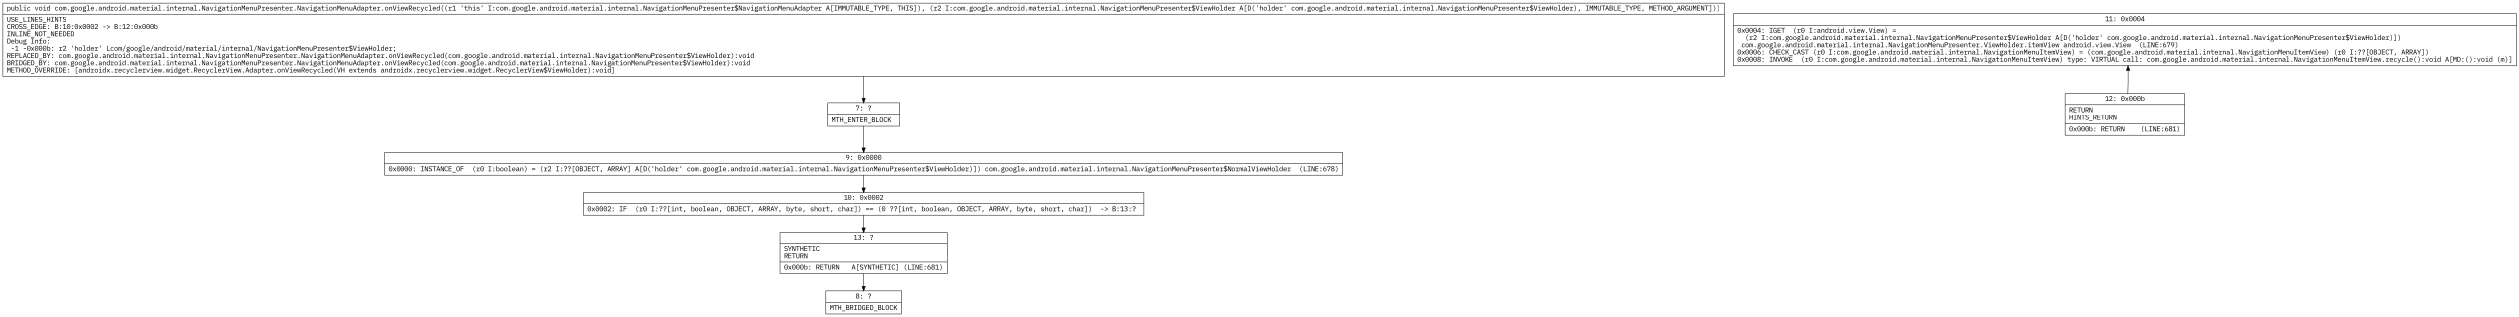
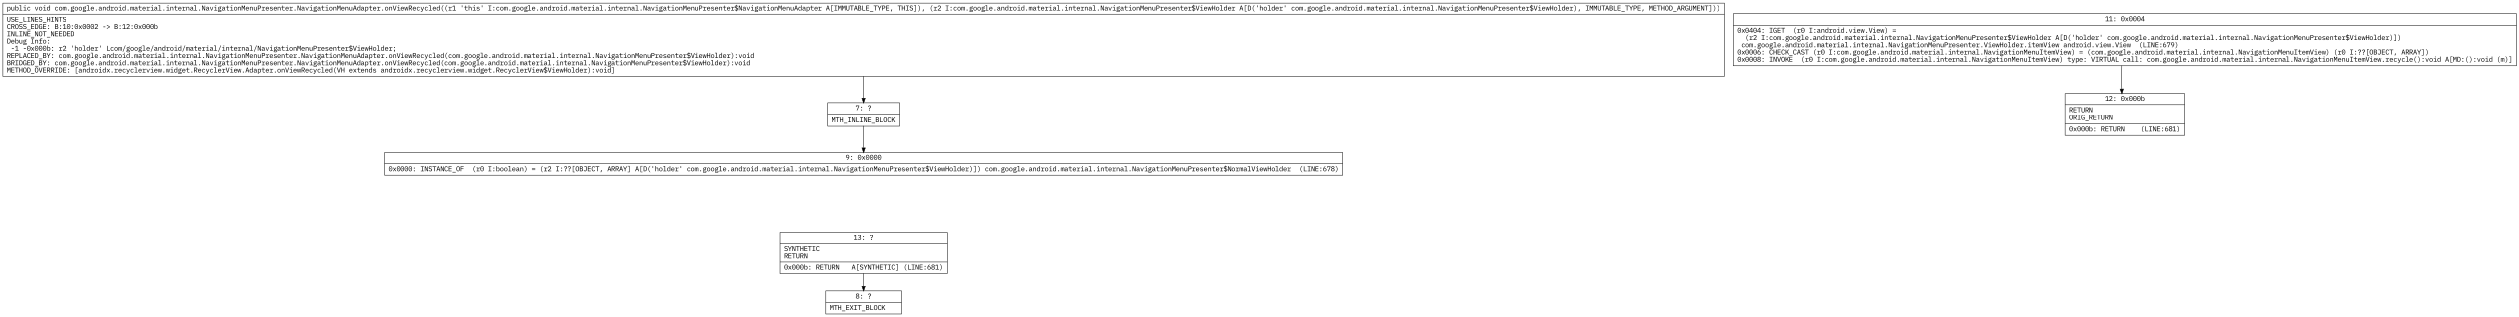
(1819, 31) -> (1819, 31)
(2128, 82) -> (2122, 77)
(2093, 118) -> (2091, 118)
(861, 120) -> (864, 120)
(864, 204) -> none
(864, 308) -> (858, 308)
